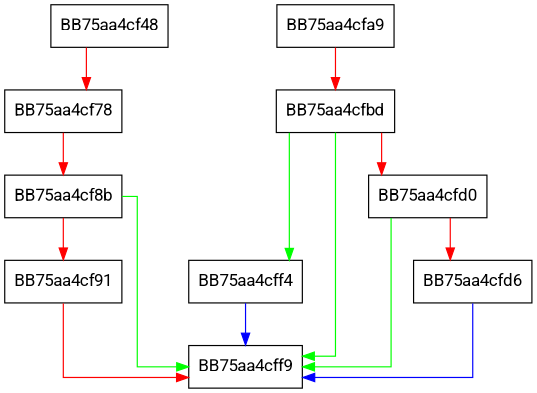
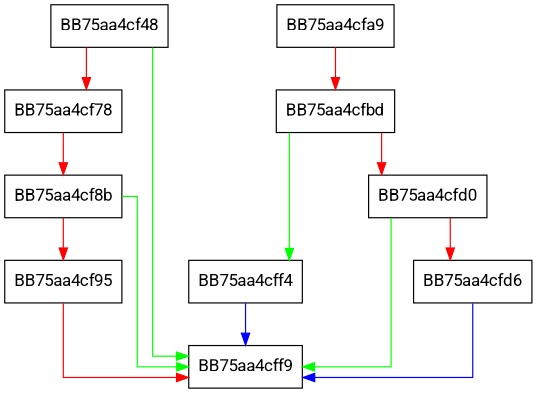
(335, 255) -> (153, 214)
(63, 282) -> (63, 282)
